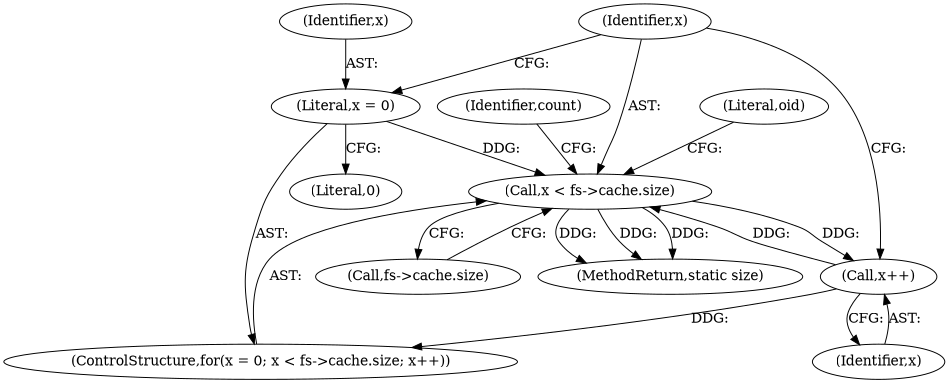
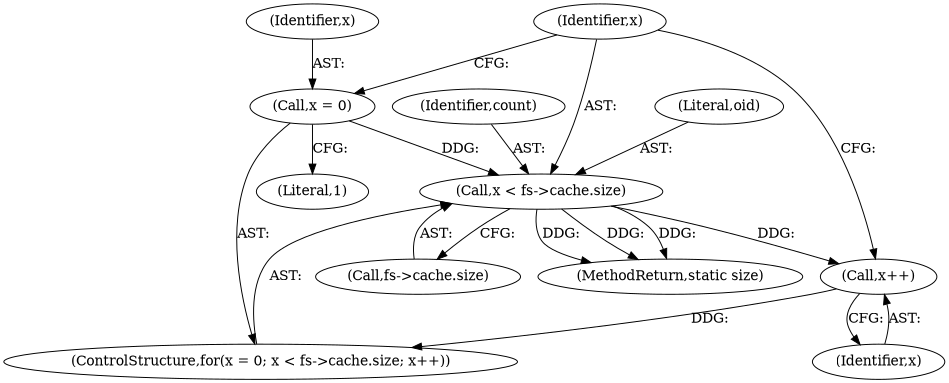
(346, 107) -> (312, 107)
(581, 149) -> (532, 149)
(707, 149) -> (659, 149)
(346, 192) -> (312, 192)
(531, 234) -> (439, 234)
(747, 239) -> none
